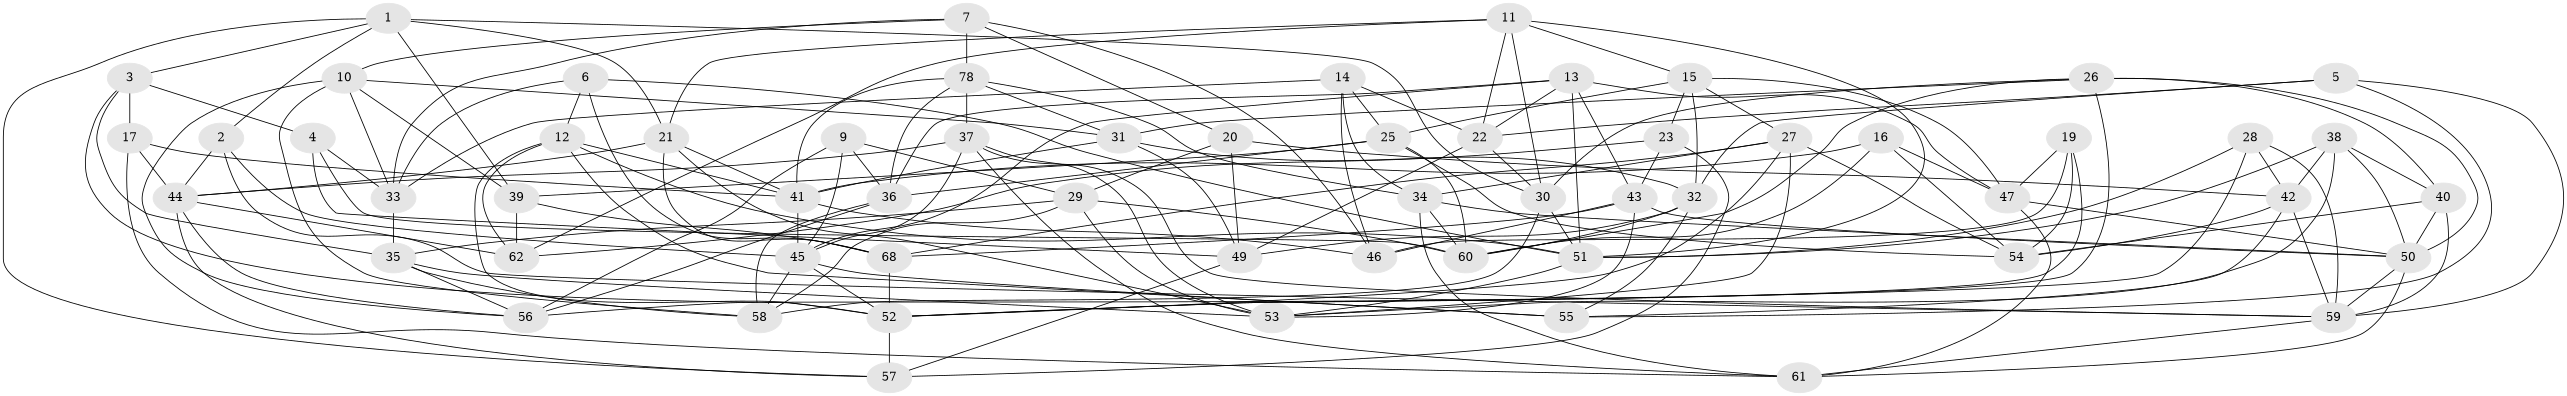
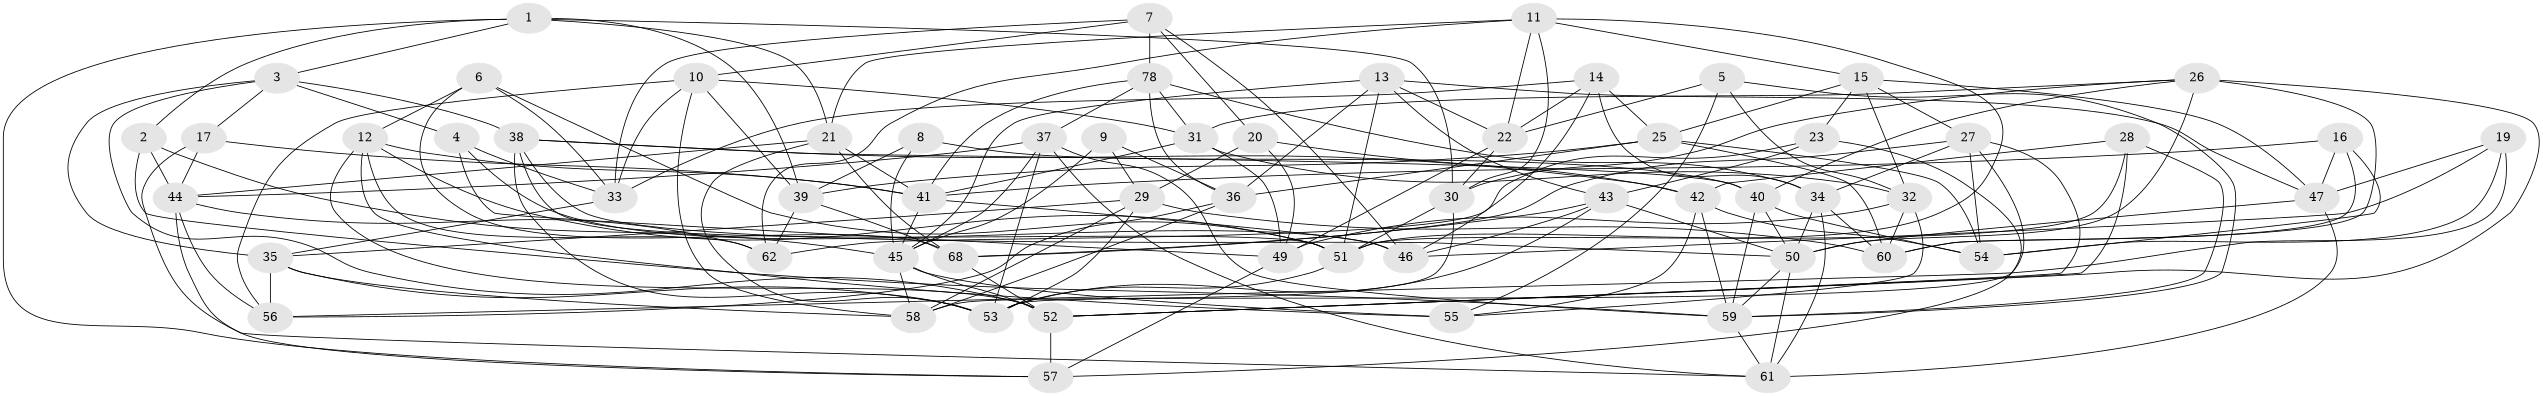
none -> (400, 100)
none -> (921, 138)
(867, 235) -> (918, 237)
(681, 237) -> none
